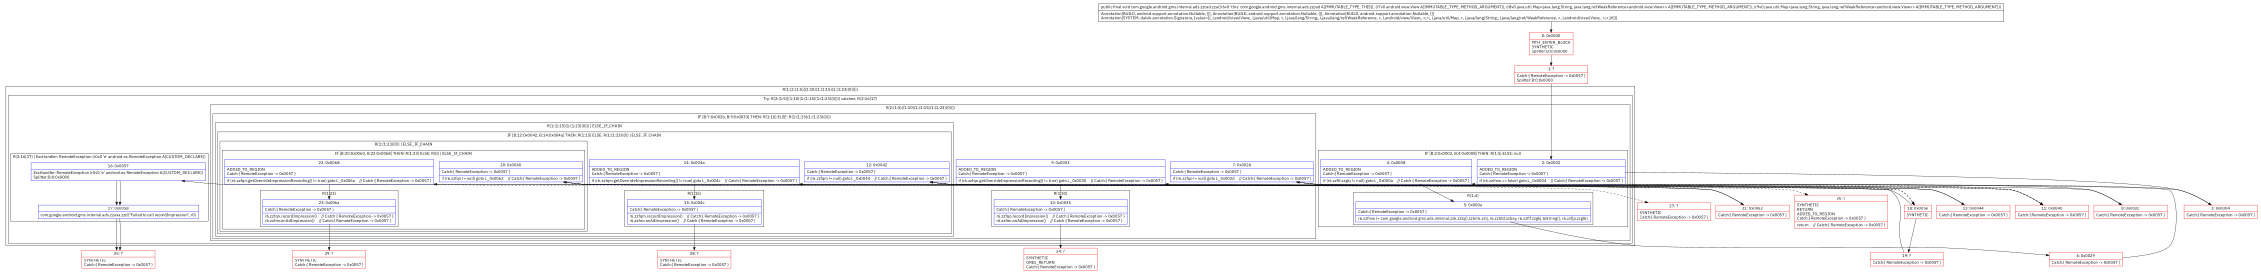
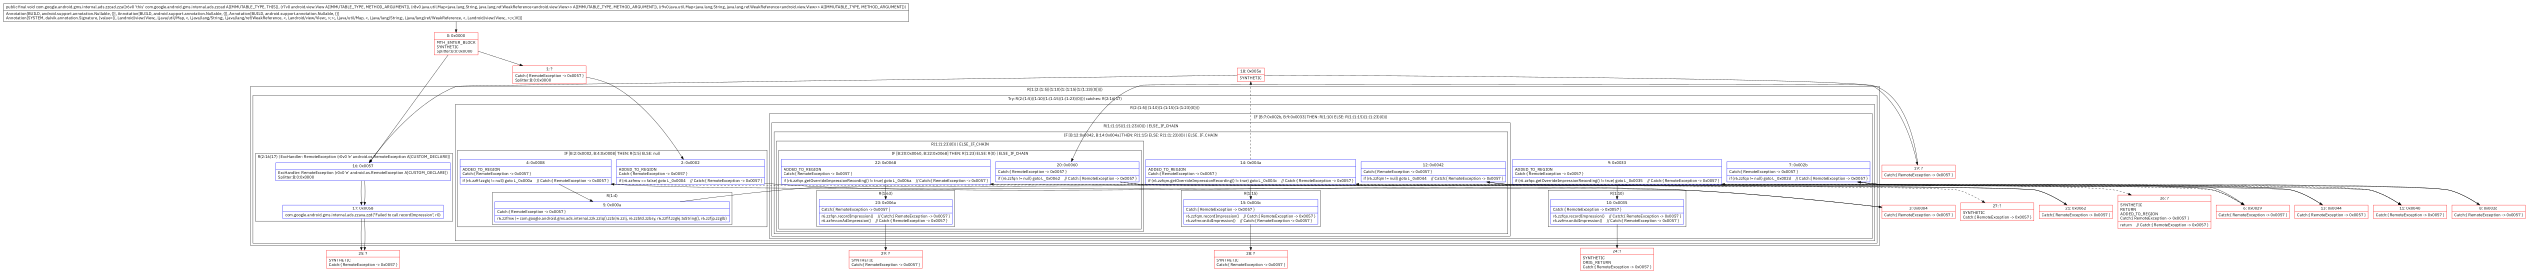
none -> (410, 108)
none -> (1428, 184)
(1424, 186) -> none
(329, 194) -> (886, 194)
